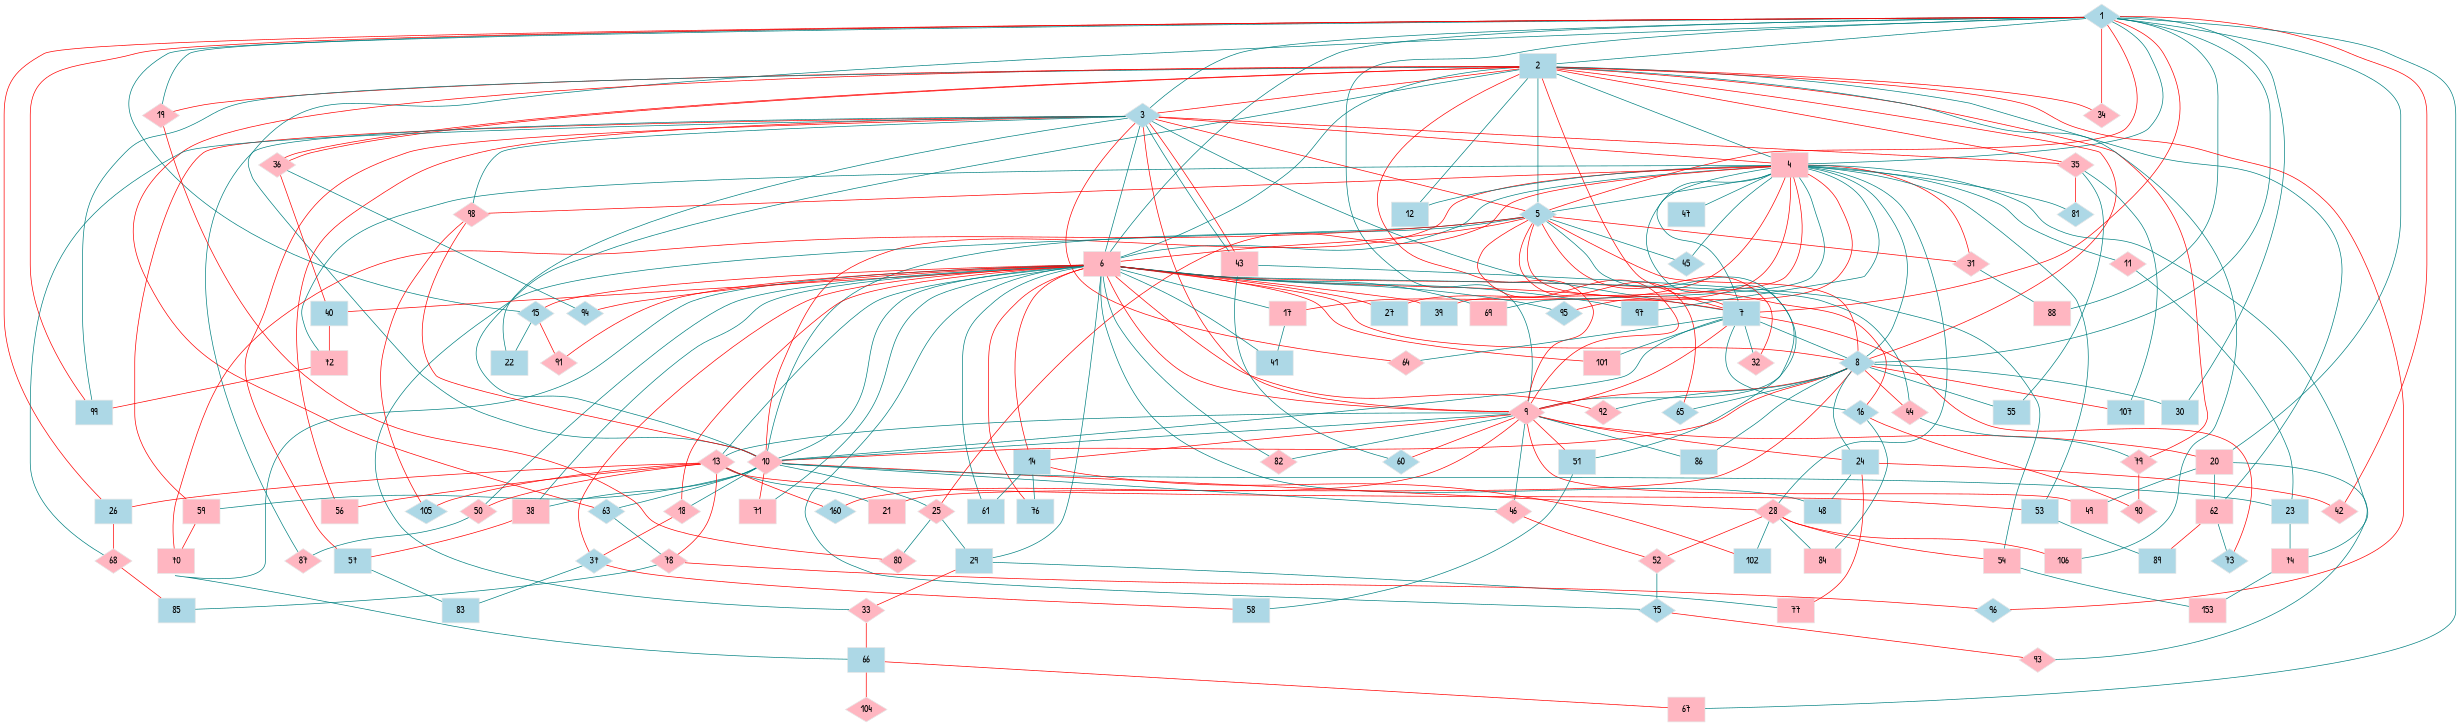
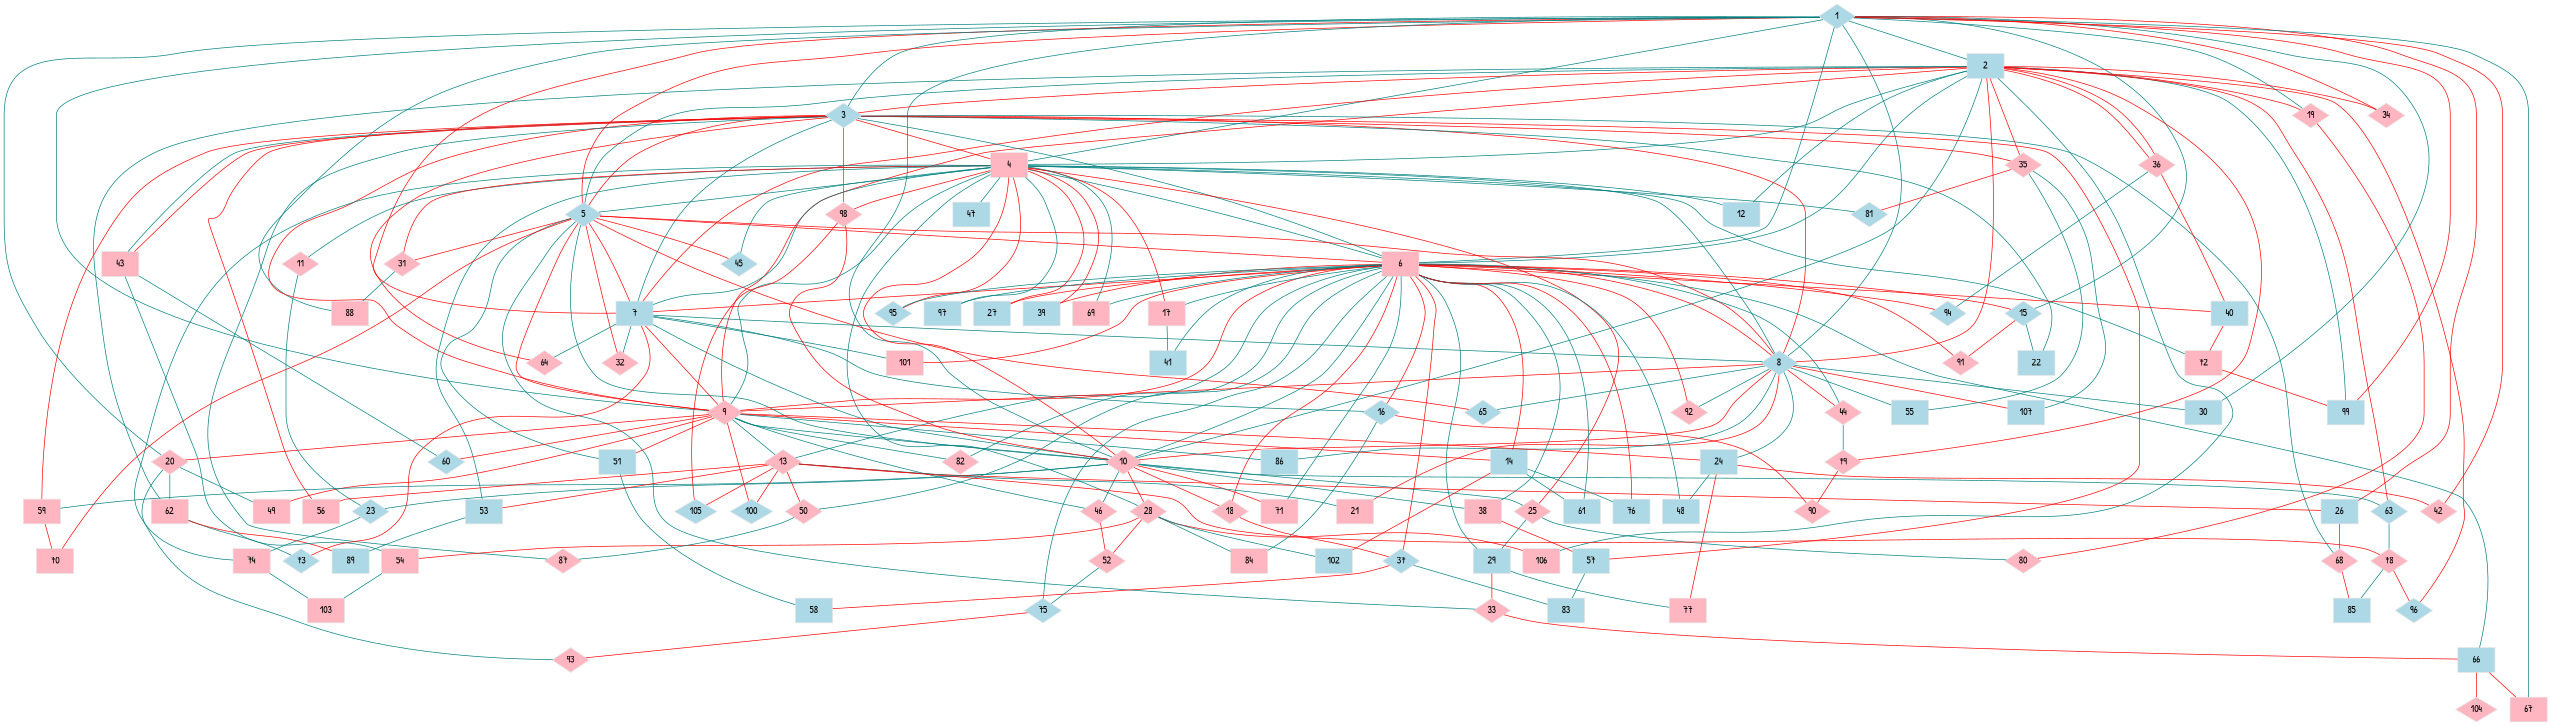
none -> (1578, 144)
(1606, 237) -> (660, 235)
(2214, 462) -> (170, 462)
(724, 487) -> (1185, 491)
(835, 512) -> (751, 512)
(2290, 512) -> (371, 512)
(2208, 610) -> (326, 610)
